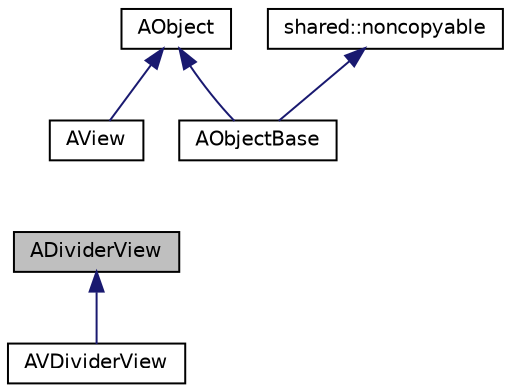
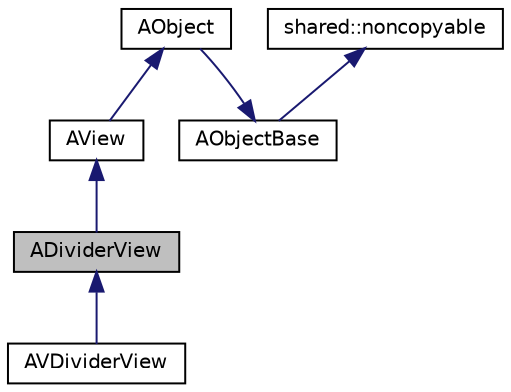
(211, 94) -> (223, 75)
none -> (97, 207)
